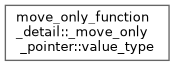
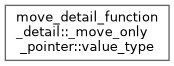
(87, 33) -> (87, 33)
